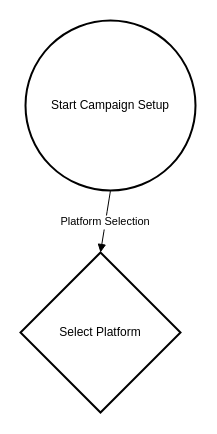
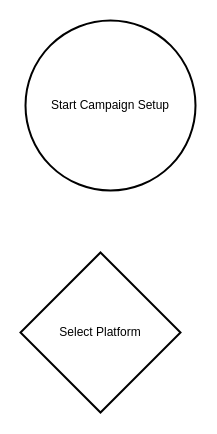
(106, 218) -> none
